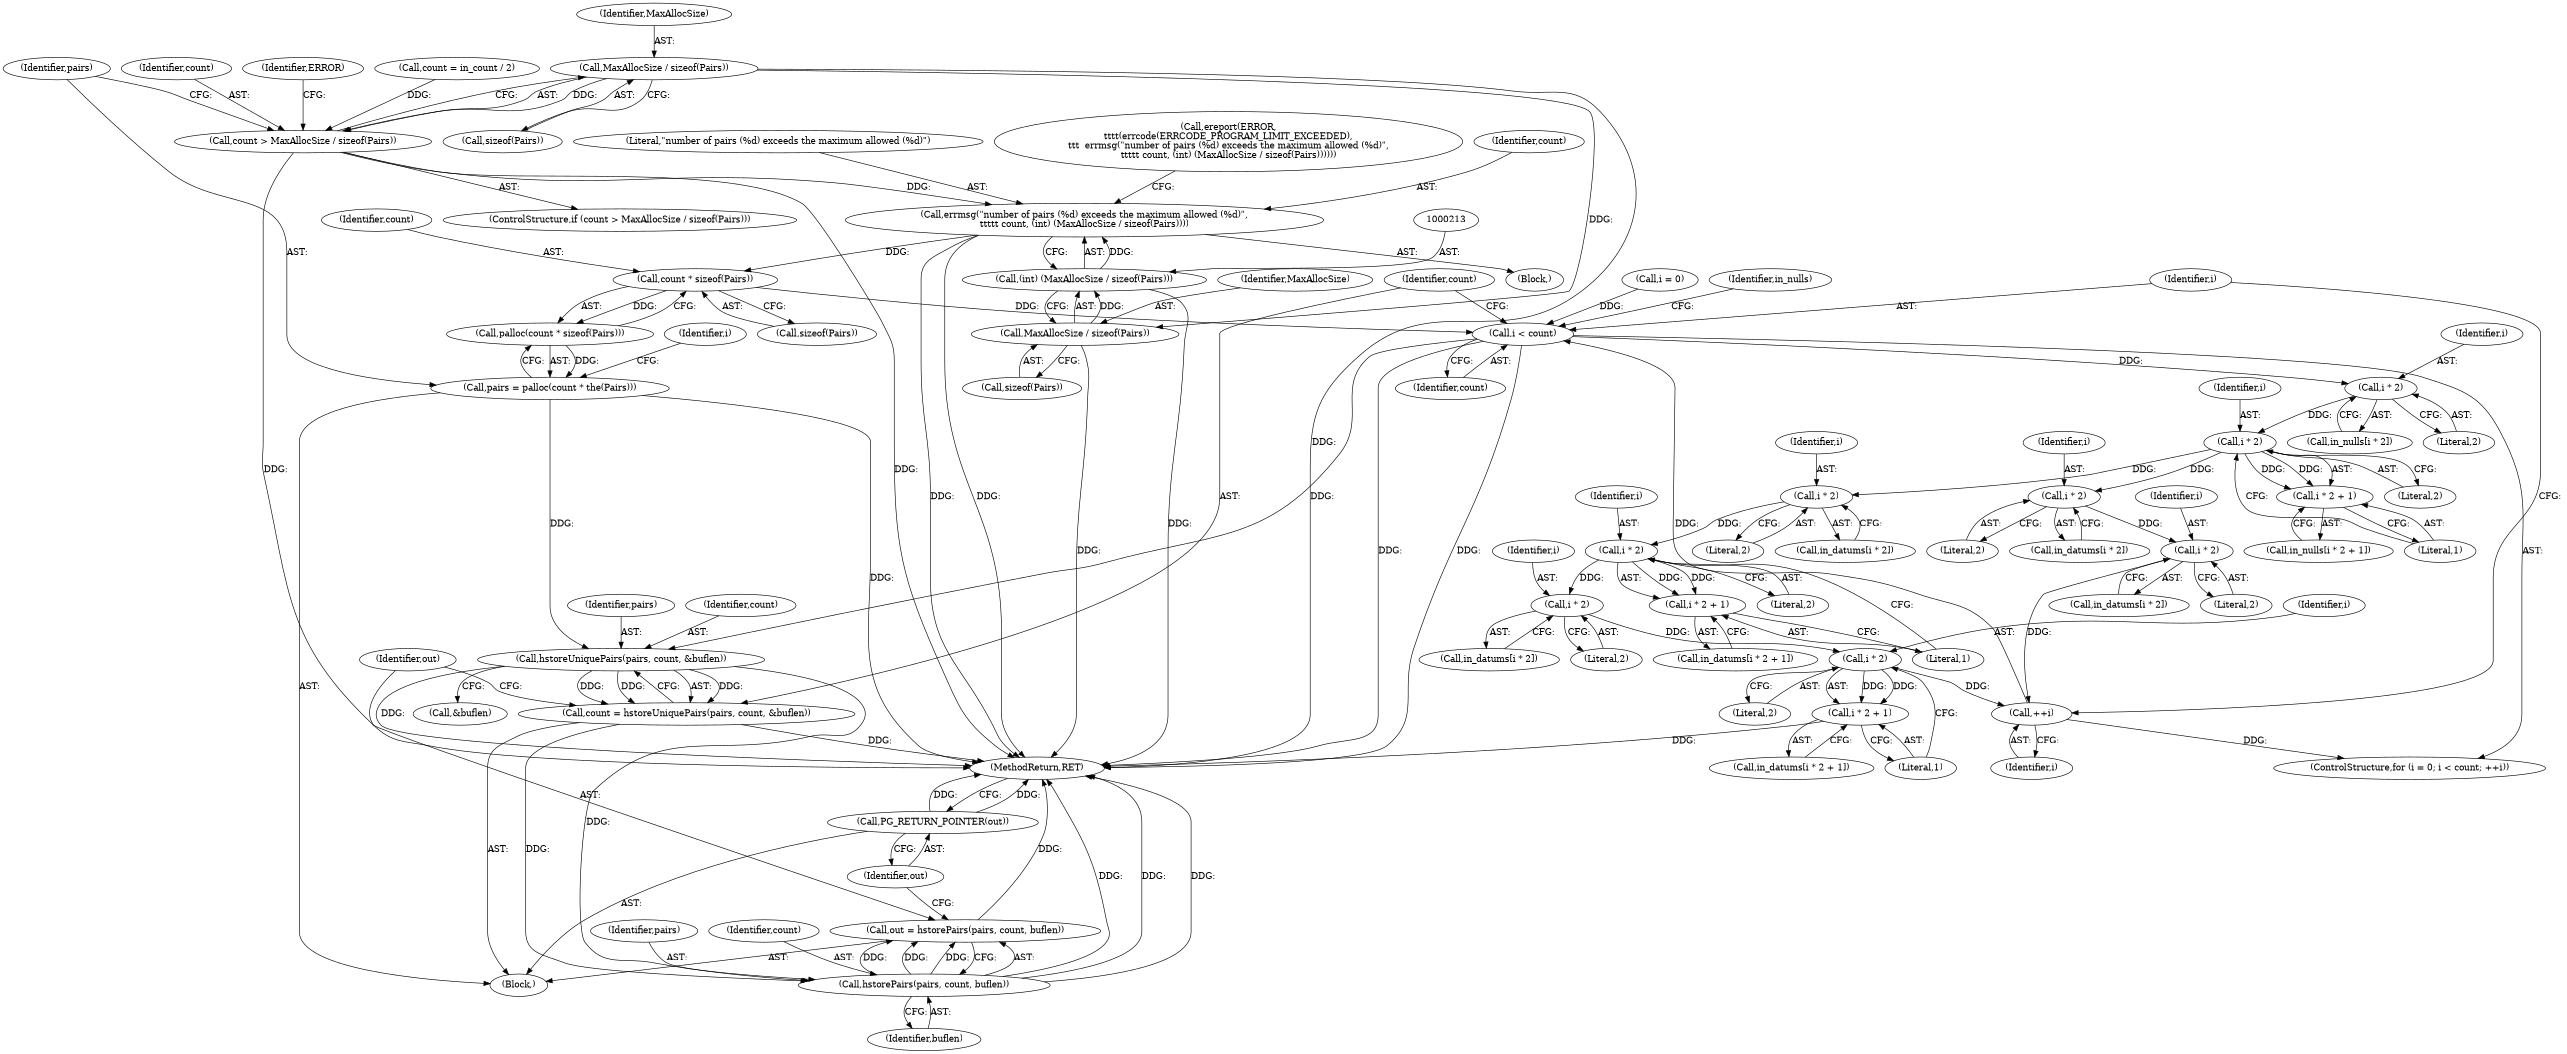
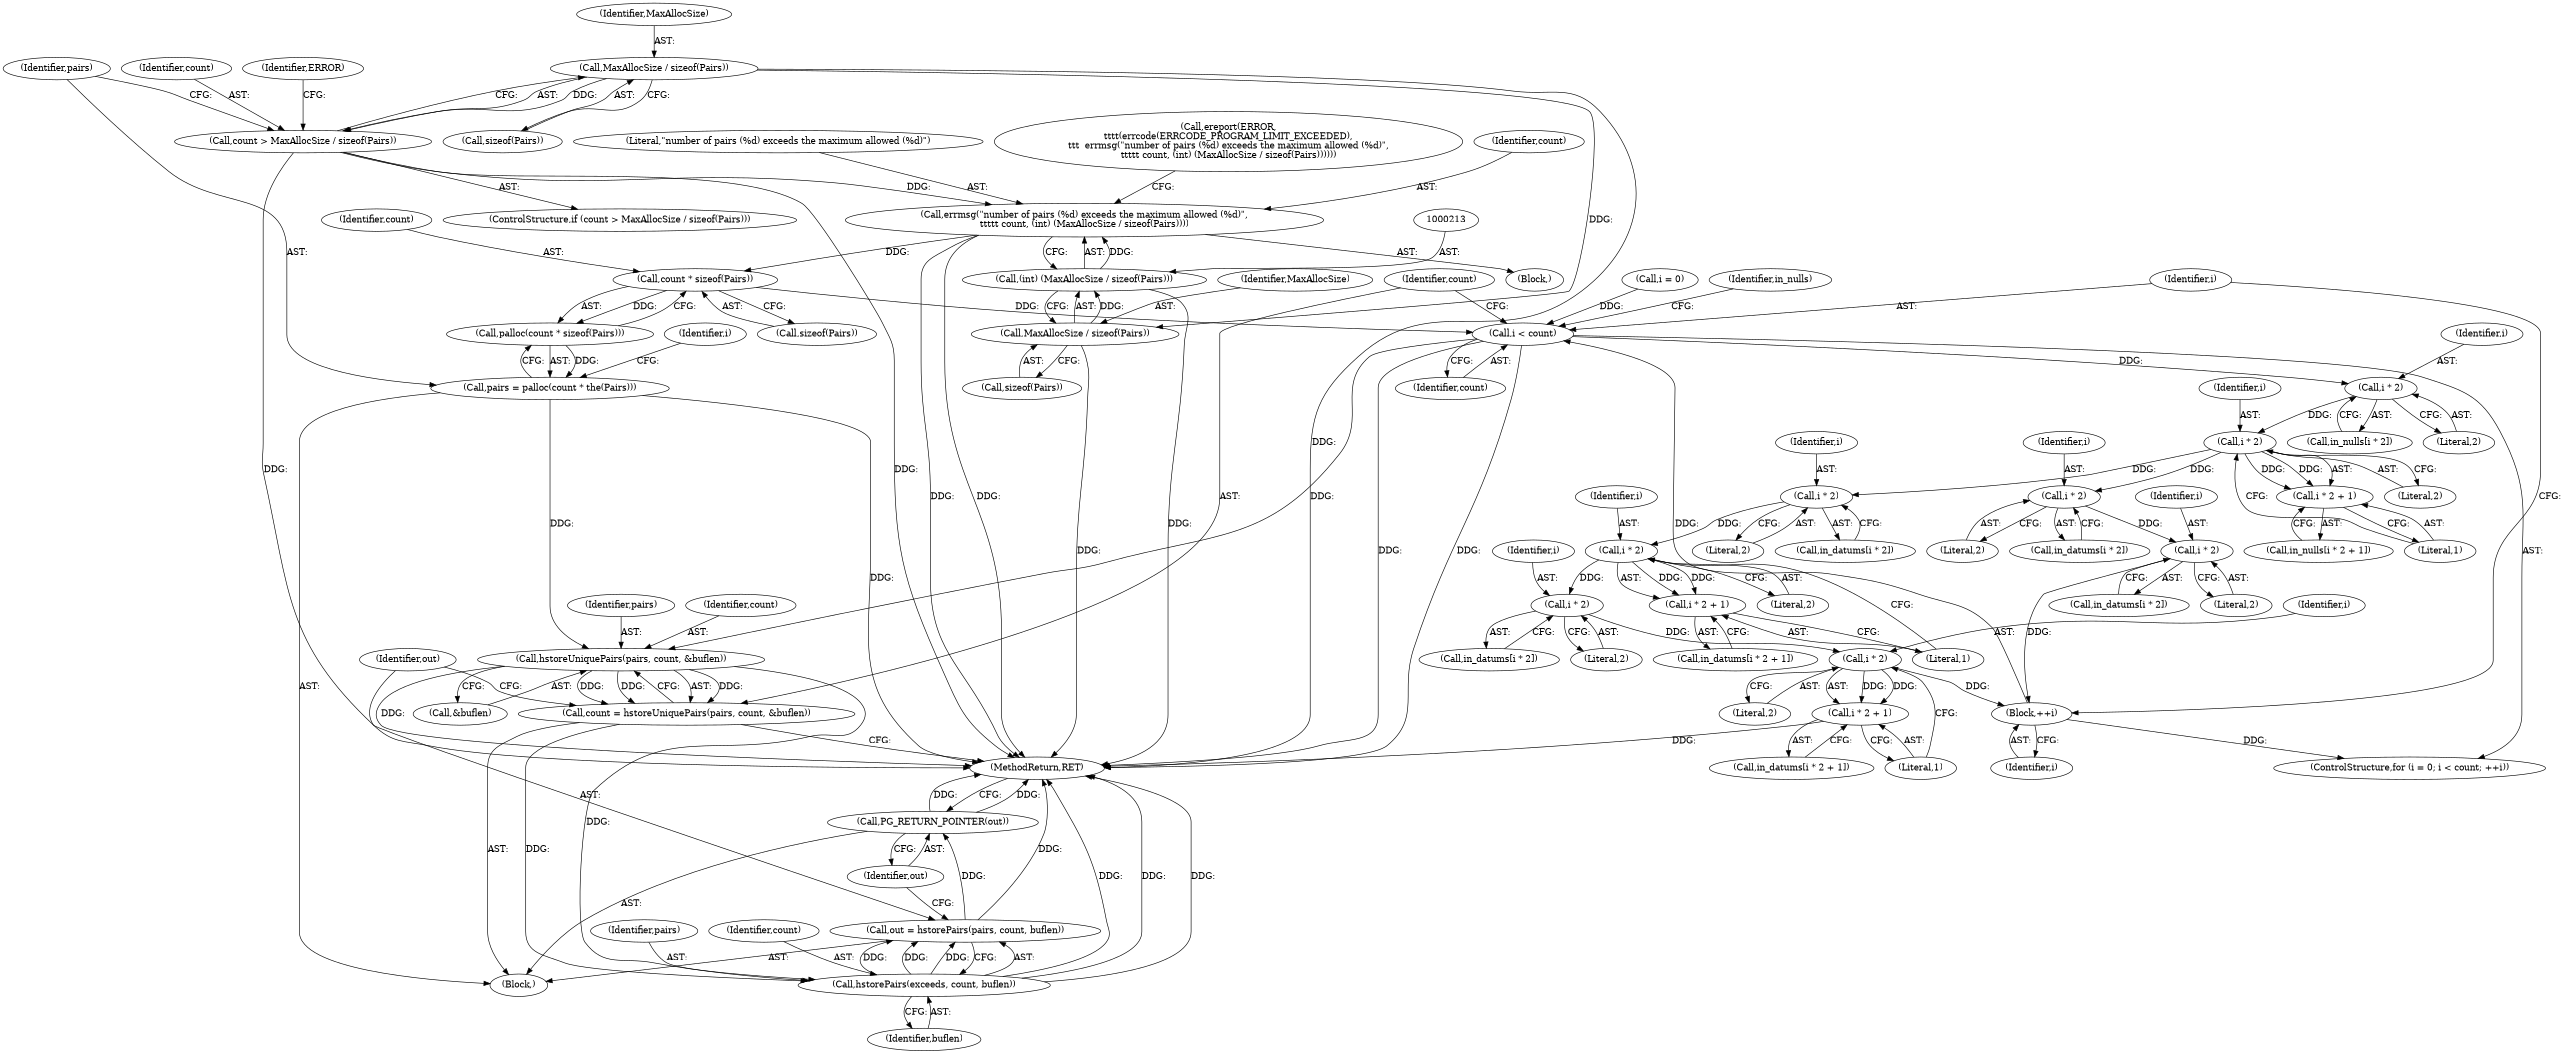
(457, 69) -> none
none -> (534, 689)
(2032, 714) -> (2032, 714)
(881, 741) -> (881, 741)
none -> (960, 878)
(924, 985) -> (924, 985)
